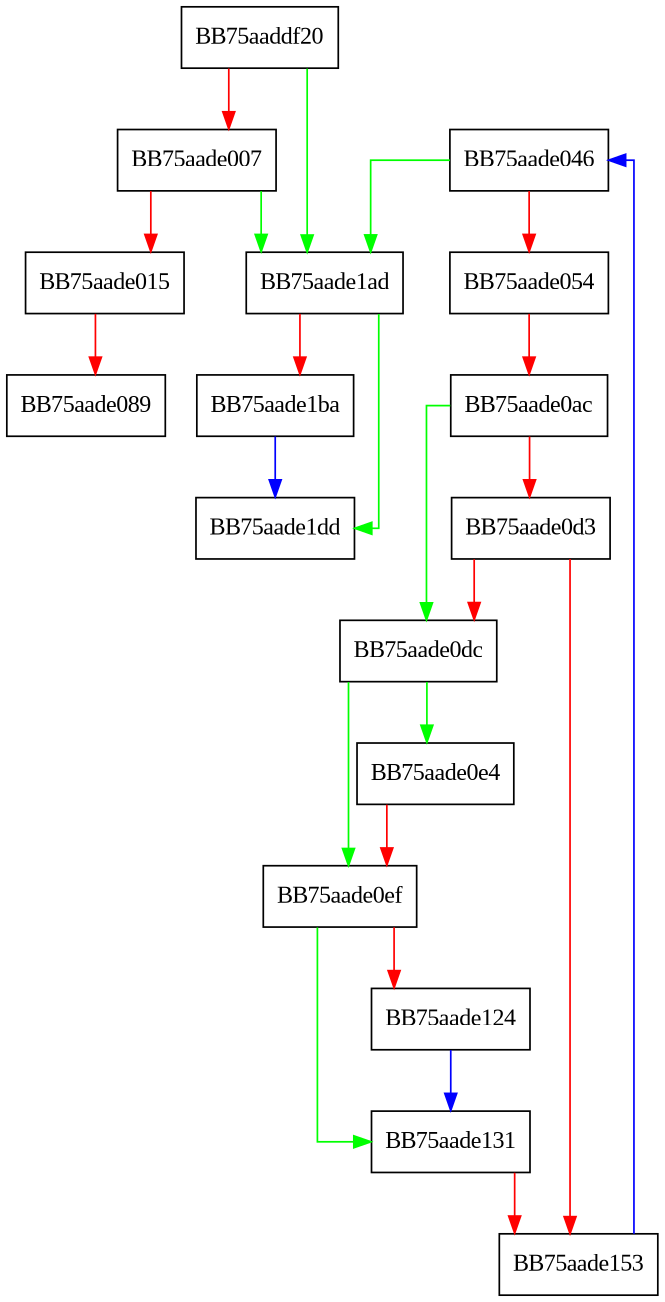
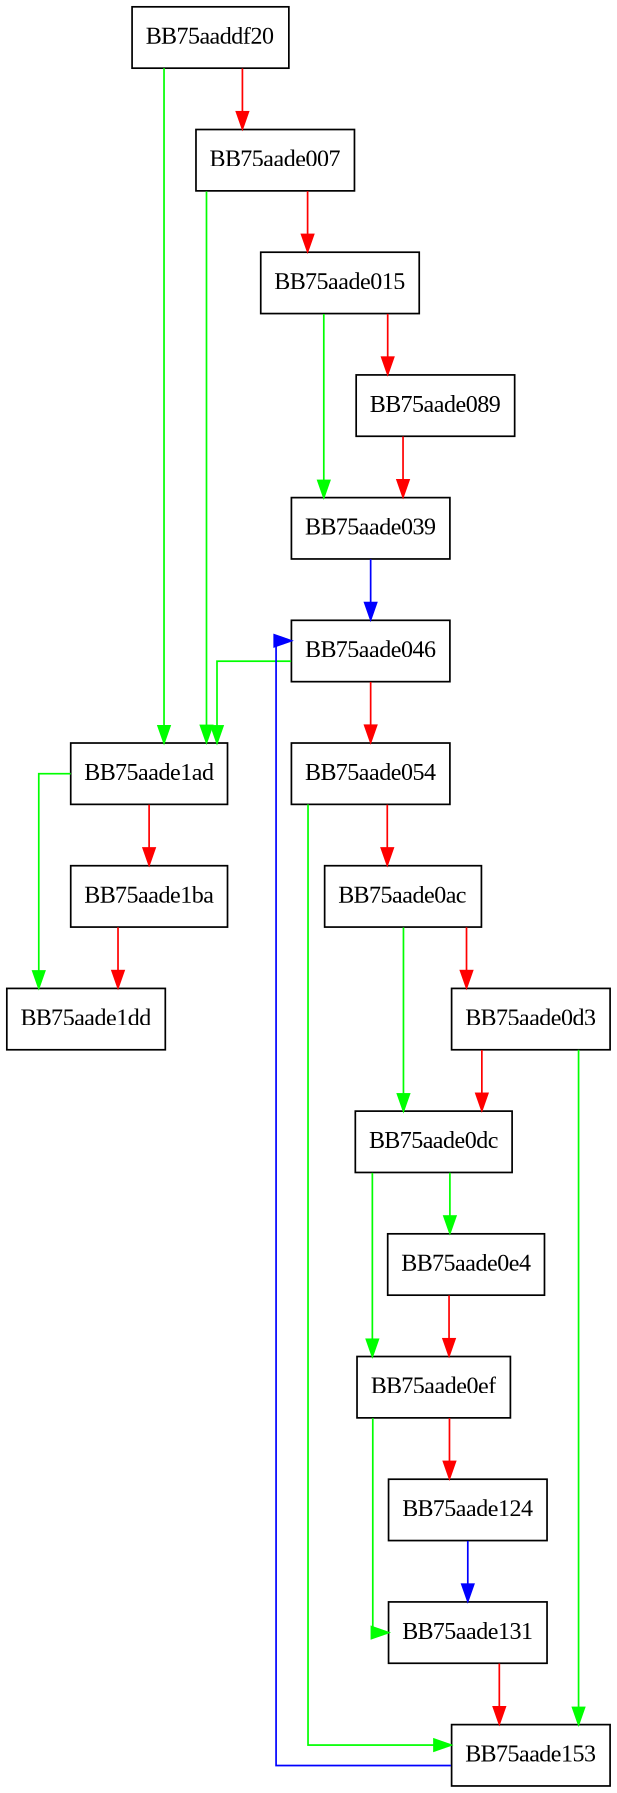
(275, 458) -> (118, 949)
none -> (371, 528)
(570, 888) -> (579, 1379)
none -> (308, 1338)
